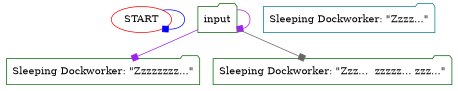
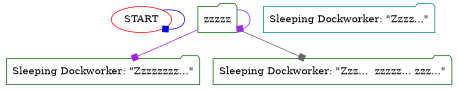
(217, 20) -> (217, 20)
